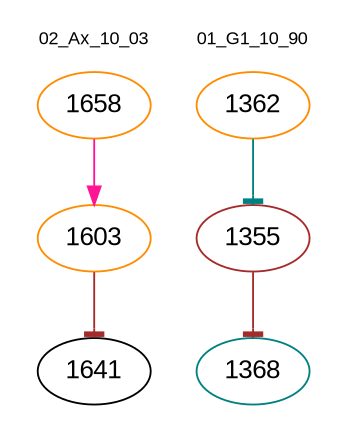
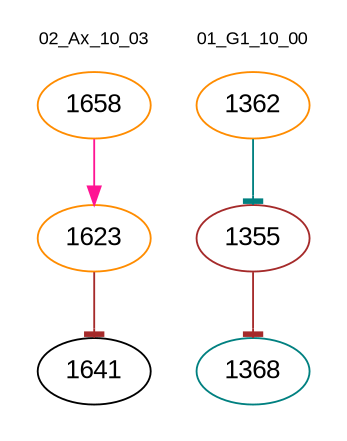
(253, 40) -> (253, 40)
(94, 238) -> (94, 238)
